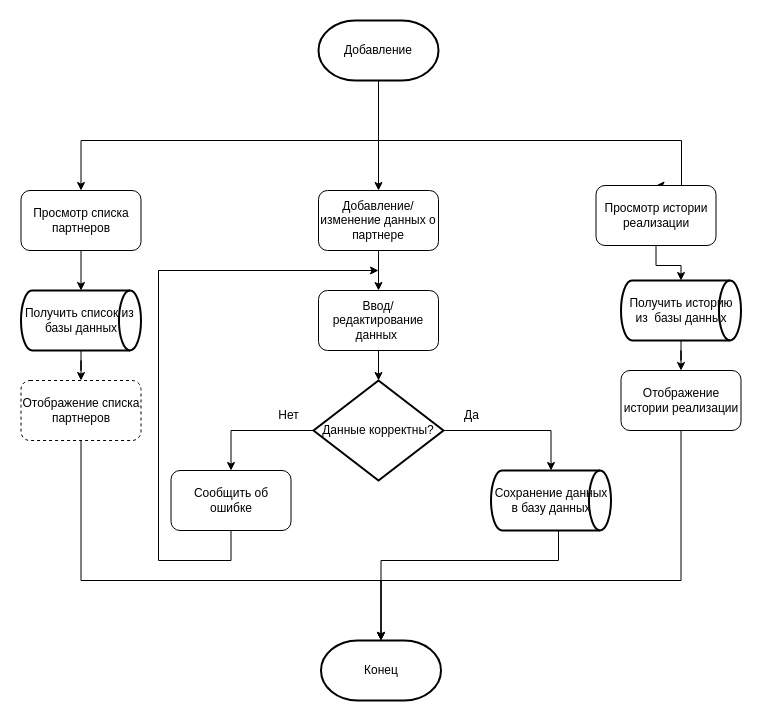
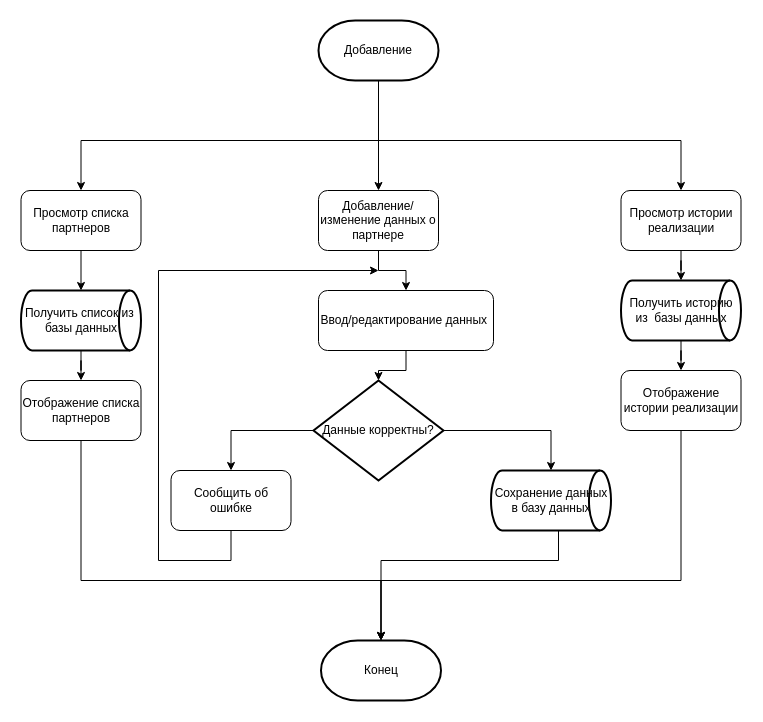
(656, 216) -> (681, 221)
(379, 321) -> (406, 321)
(81, 411) -> (81, 411)
(289, 416) -> none
(471, 416) -> none
